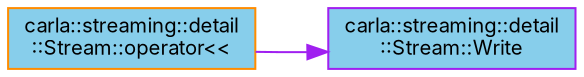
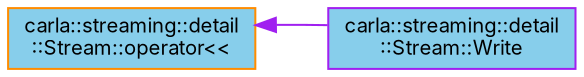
(281, 52) -> (302, 25)
